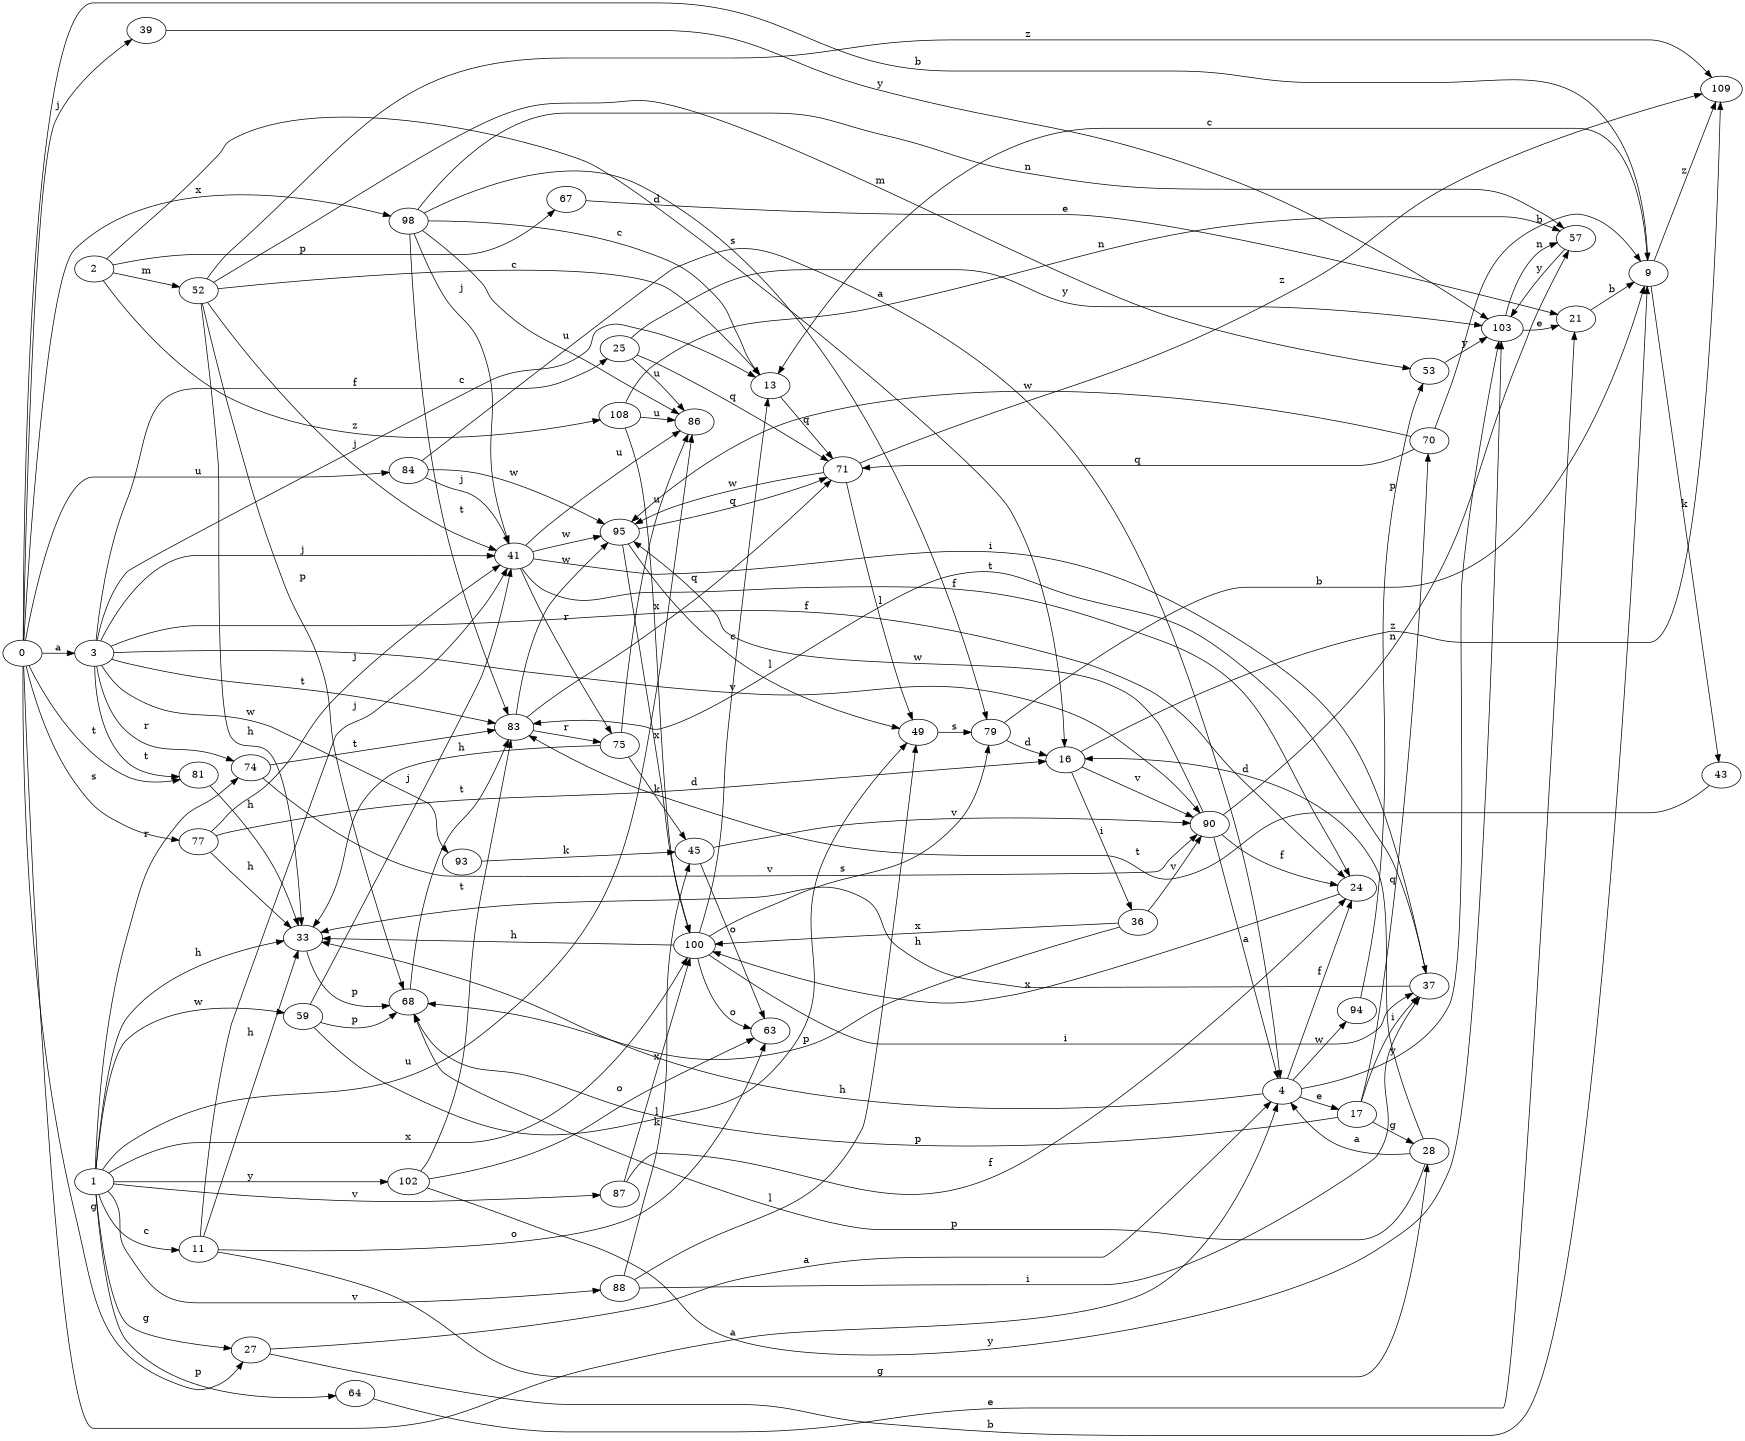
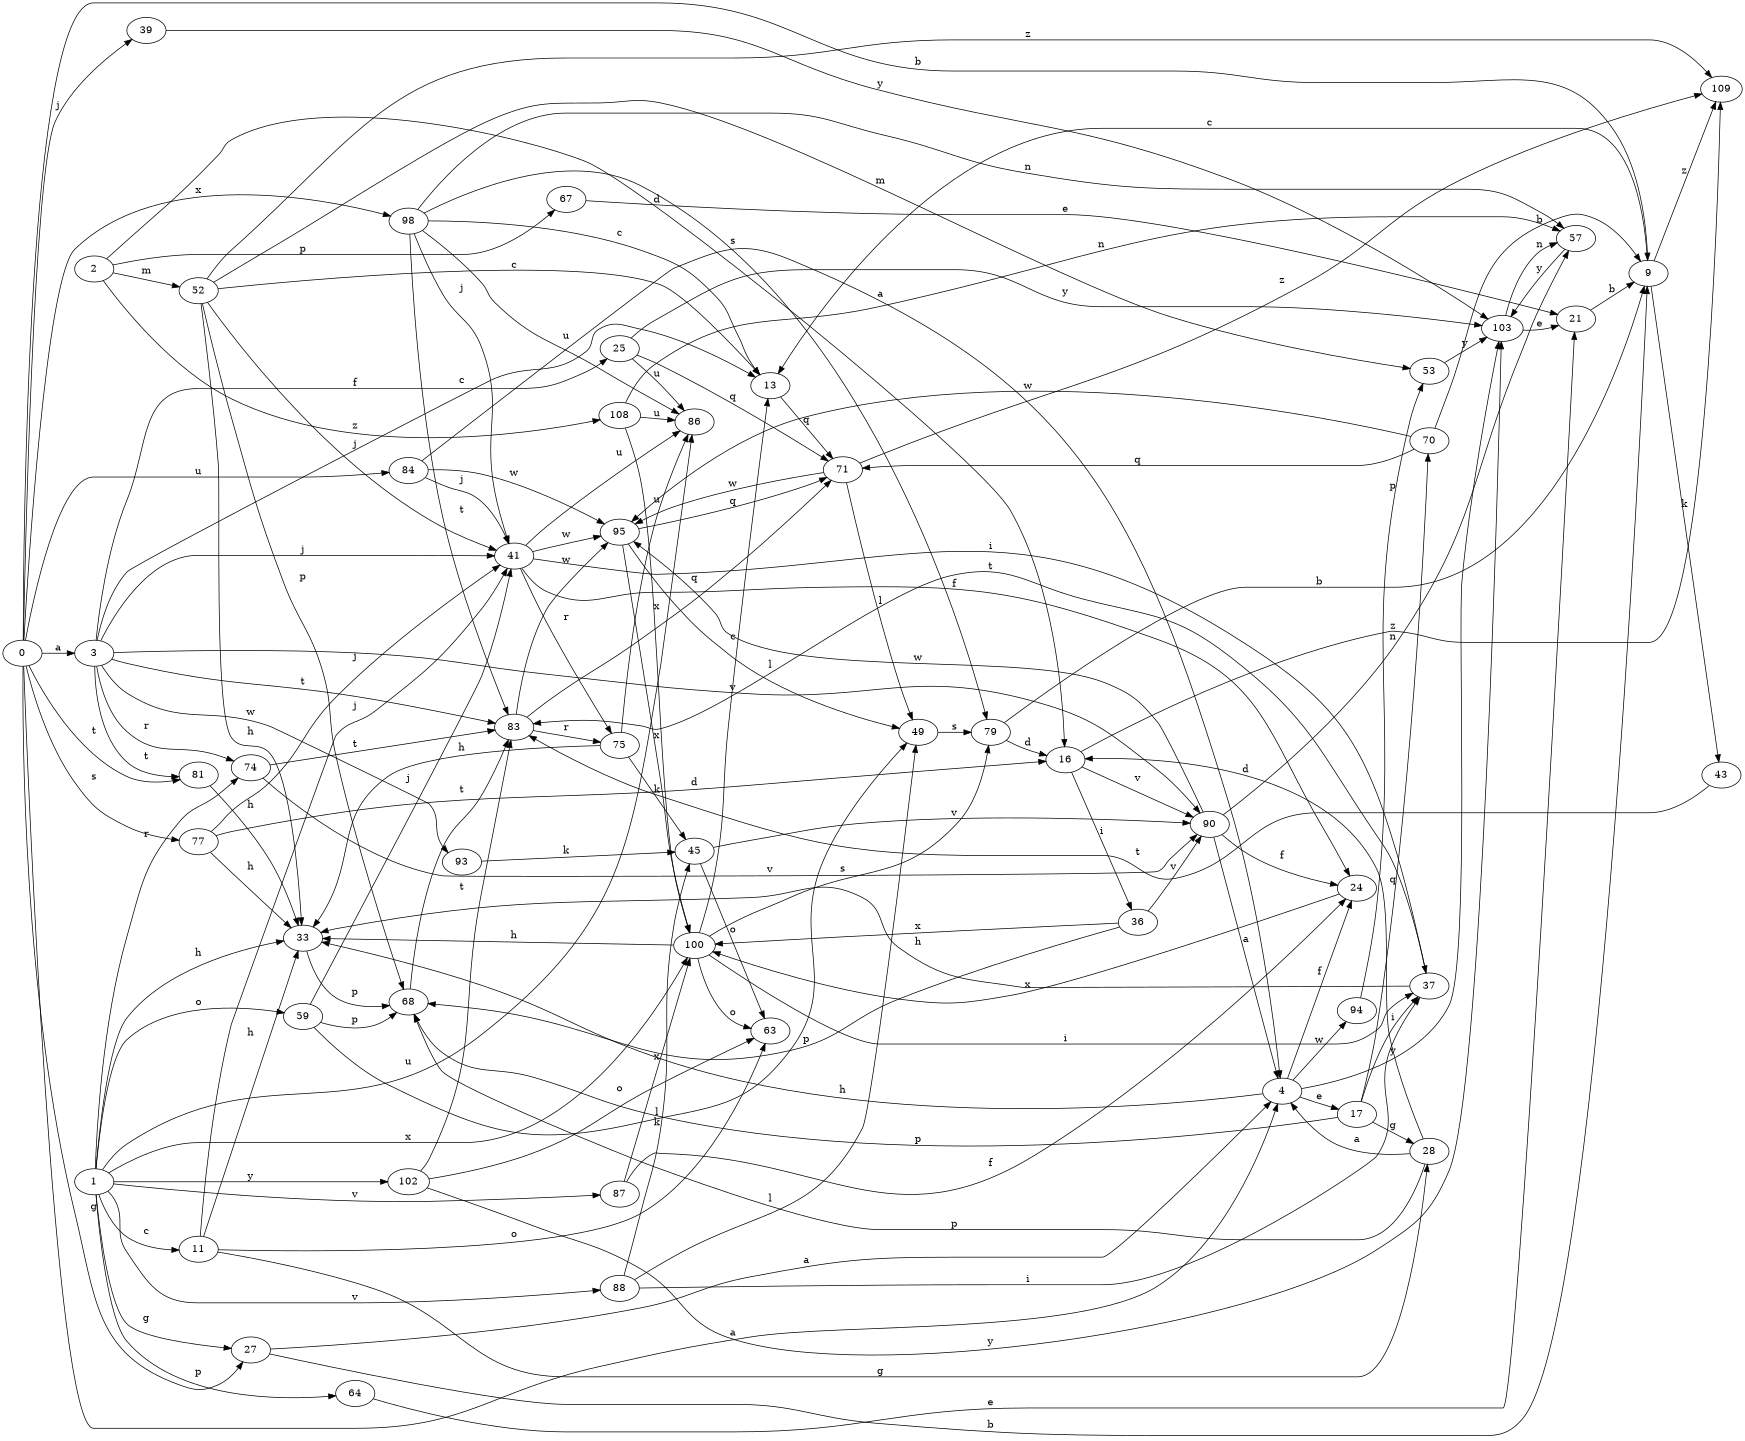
(766, 611) -> none
(199, 1002) -> (199, 1002)
